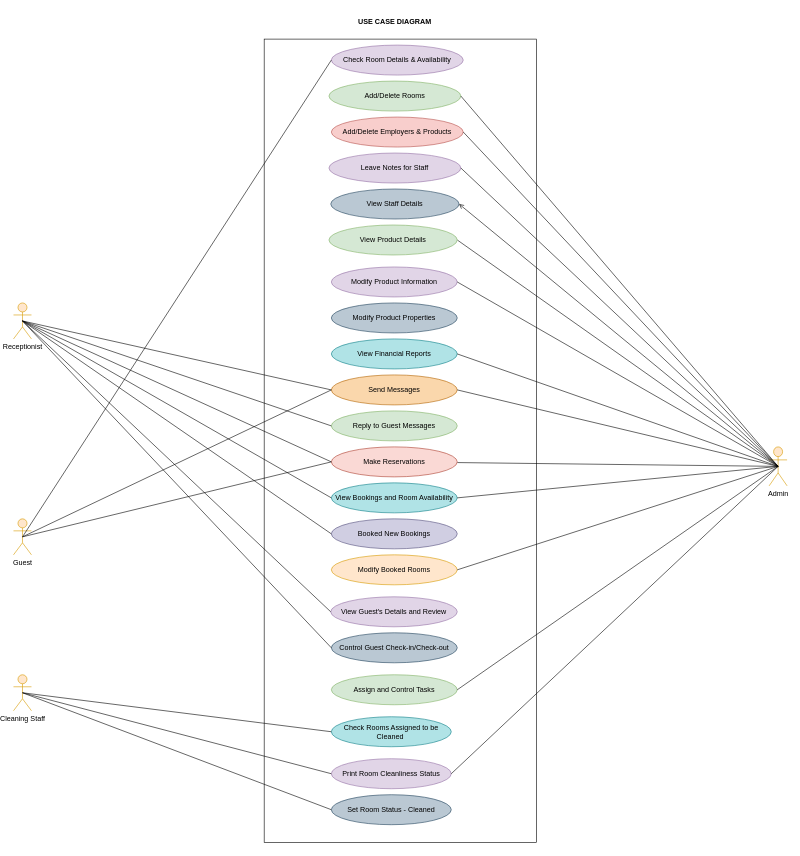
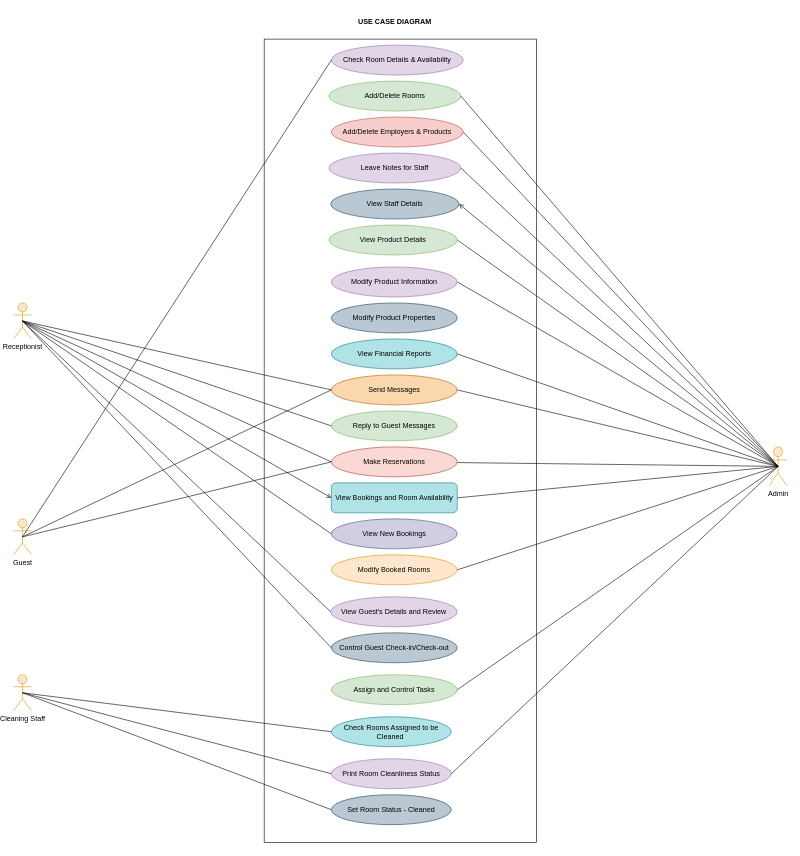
(329, 496) -> (328, 496)
(395, 498) -> (395, 498)
(395, 534) -> (395, 534)
